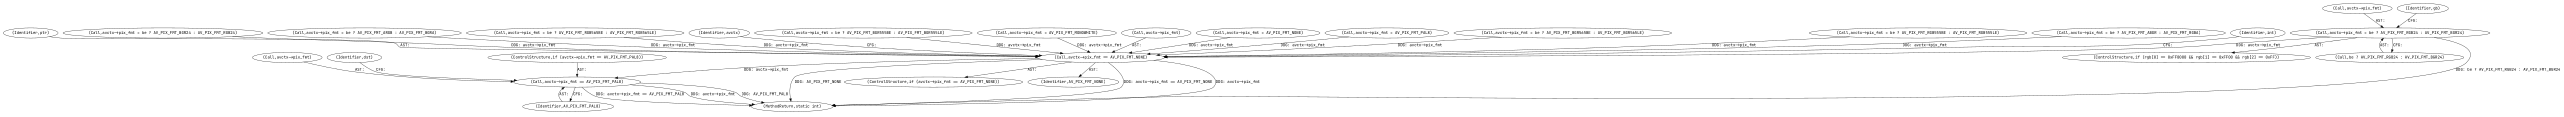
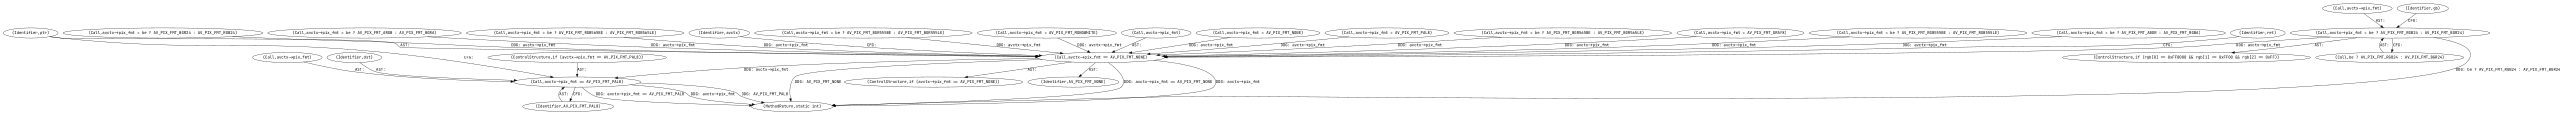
none -> (1740, 33)
(2258, 33) -> (2258, 33)
none -> (301, 47)
(382, 70) -> (382, 70)
